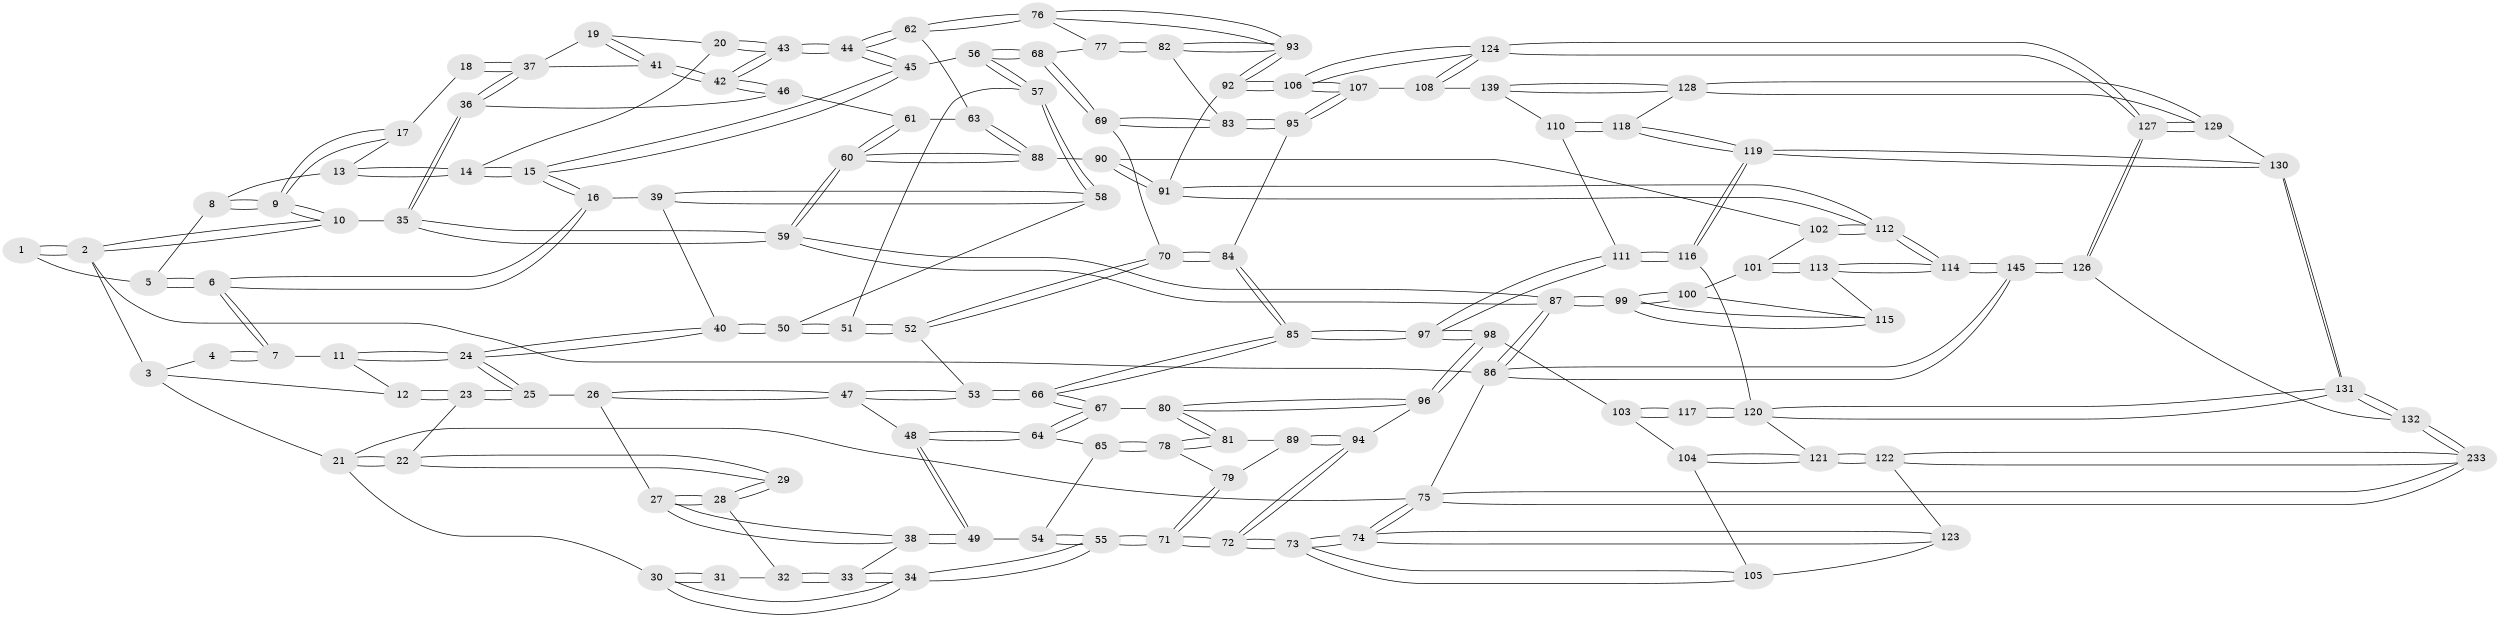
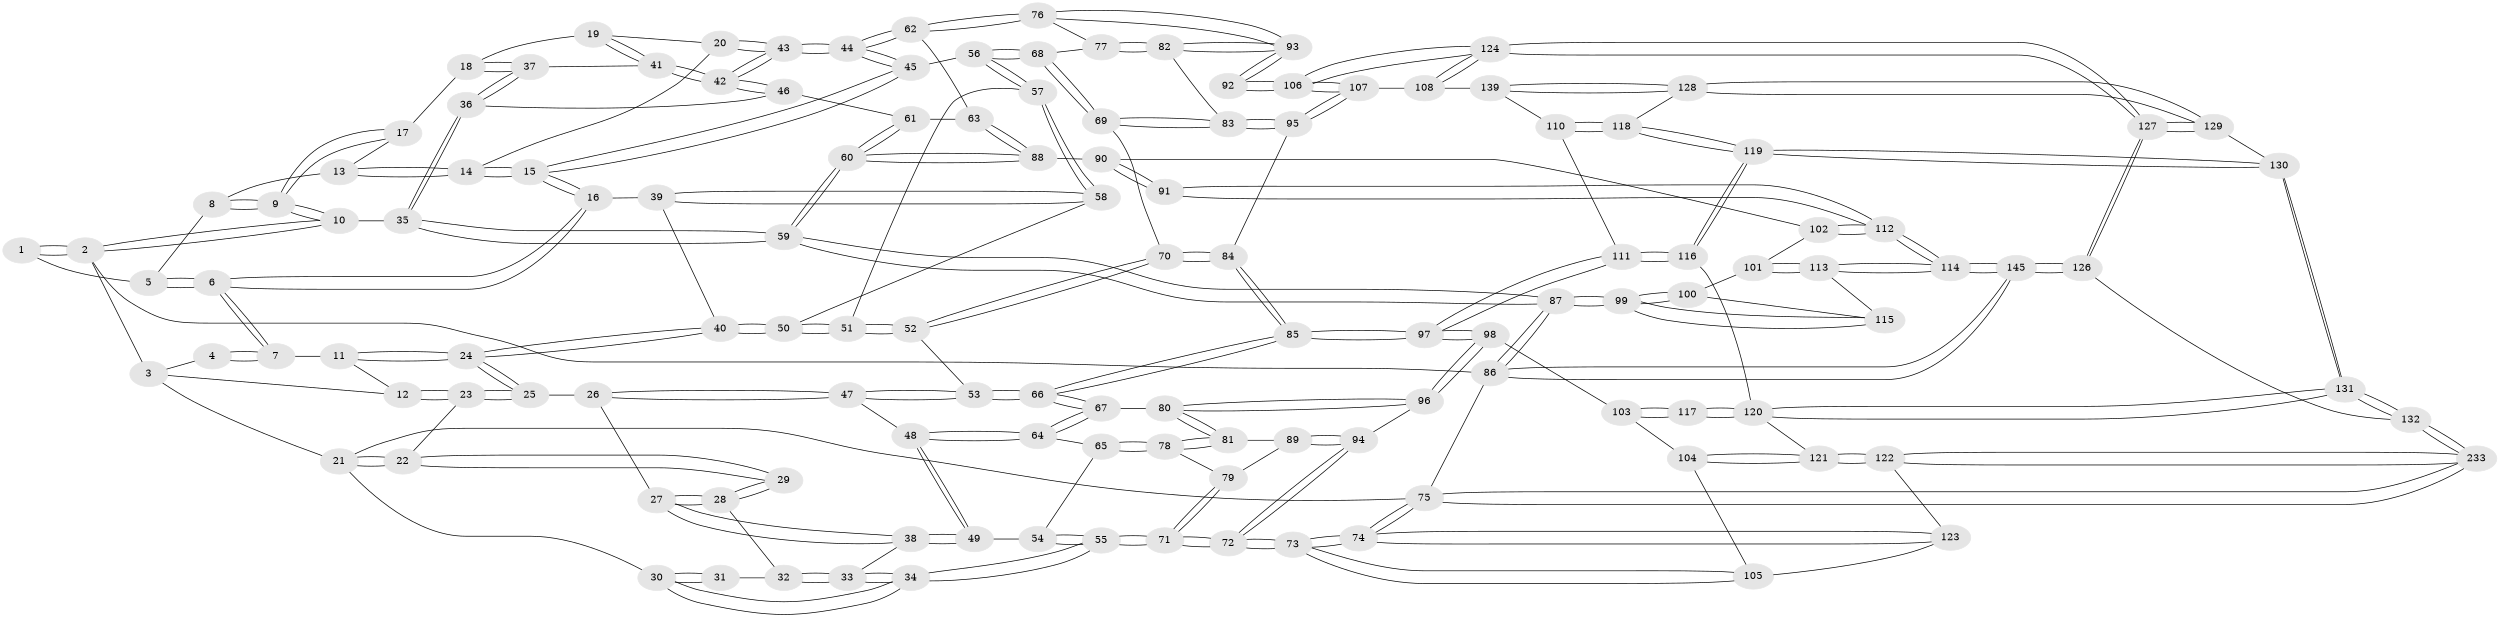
(562, 51) -> (527, 44)
(1191, 136) -> none
